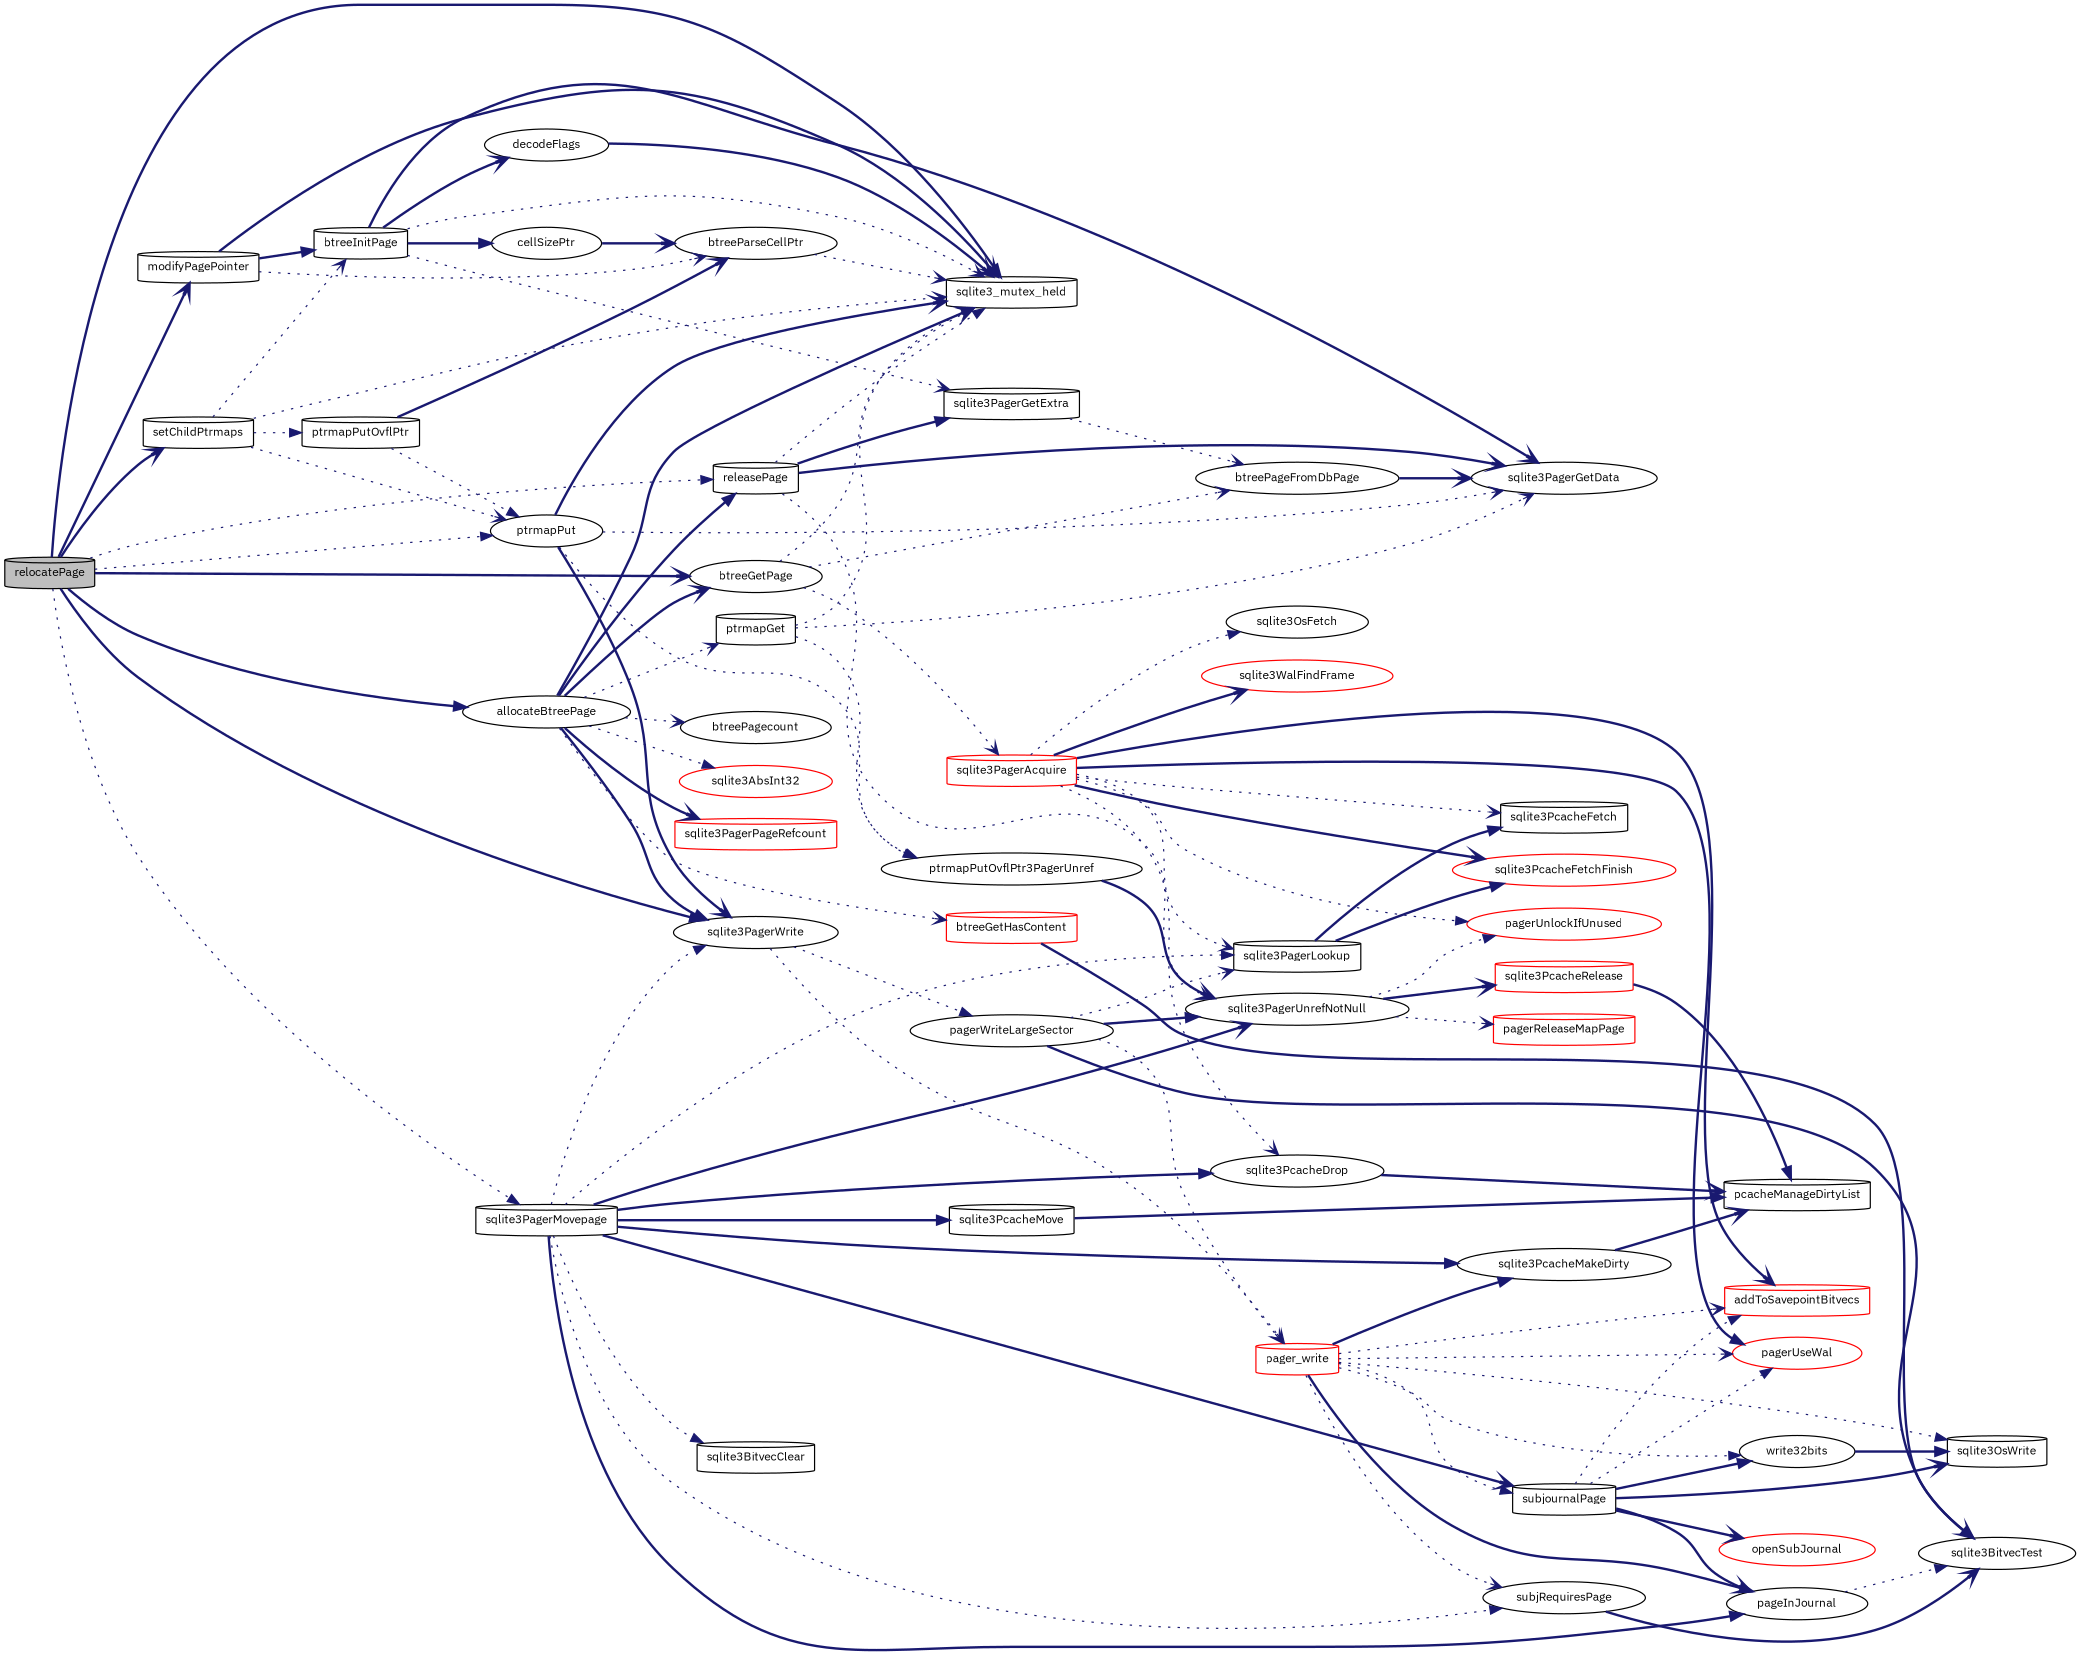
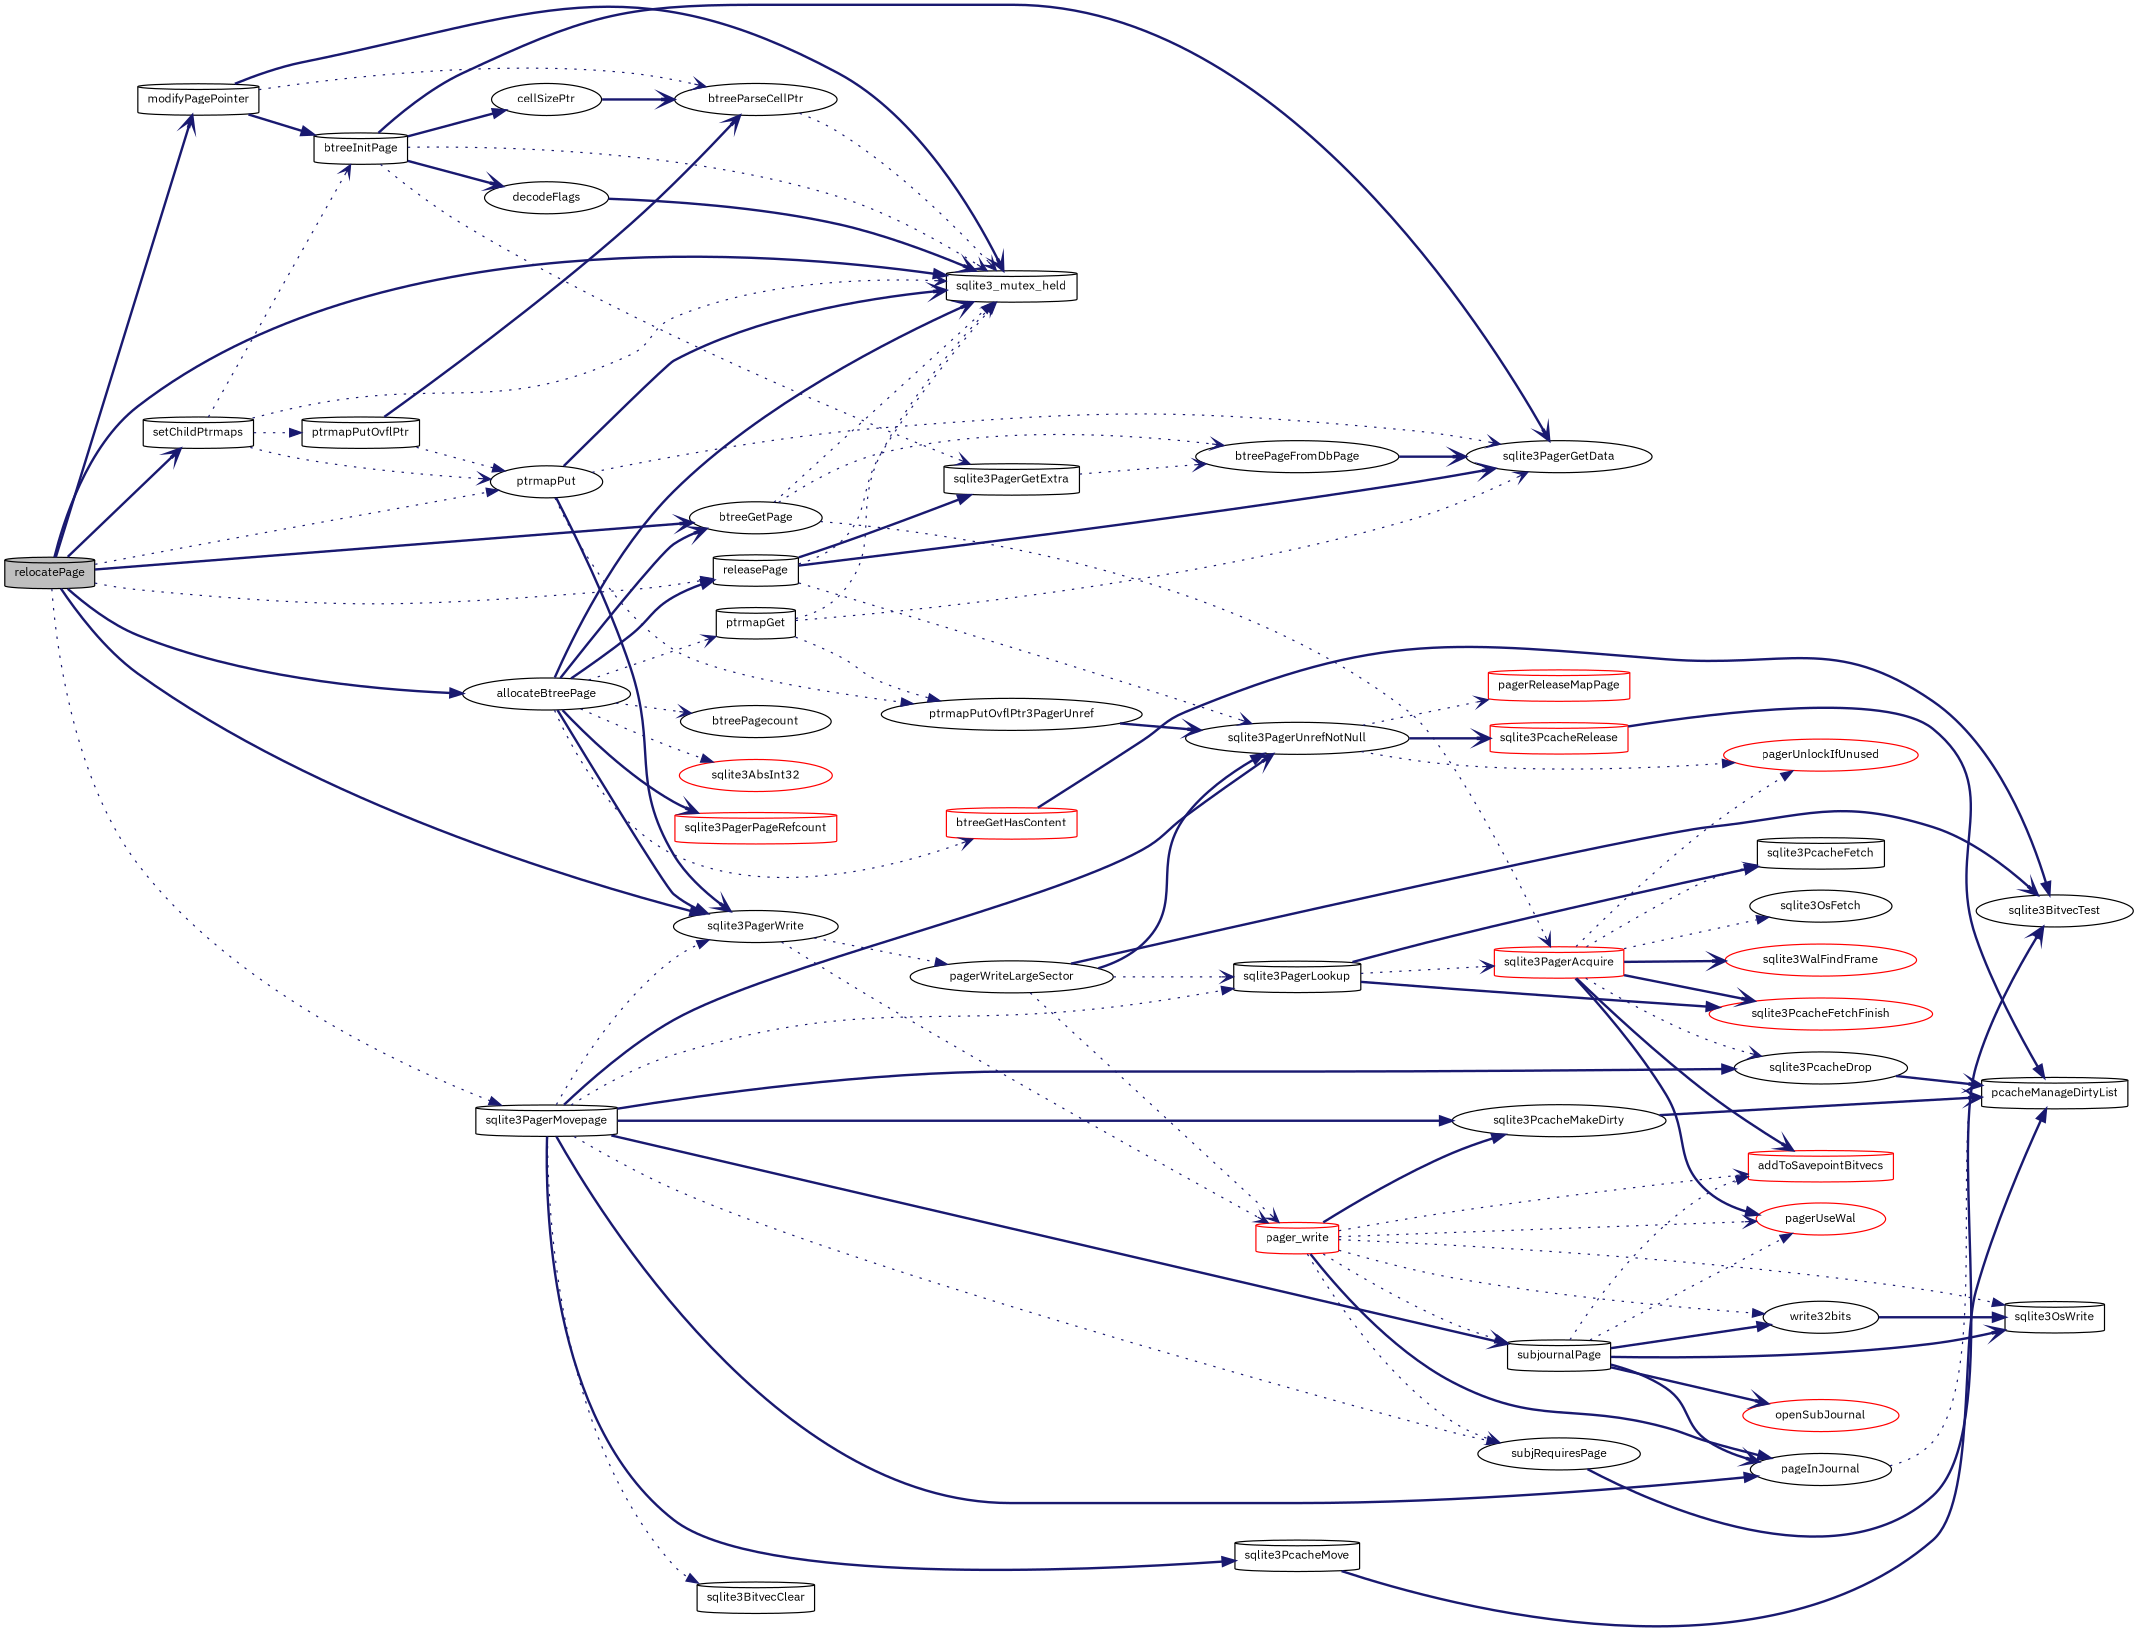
(1164, 848) -> (1421, 970)
